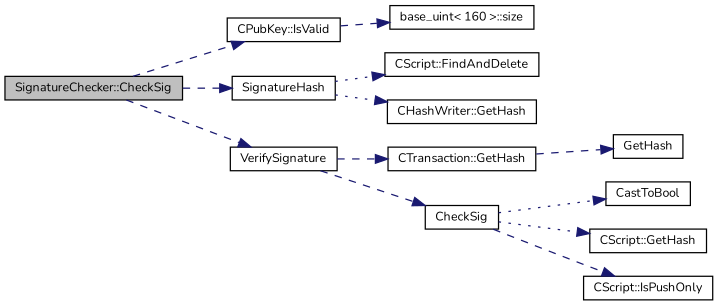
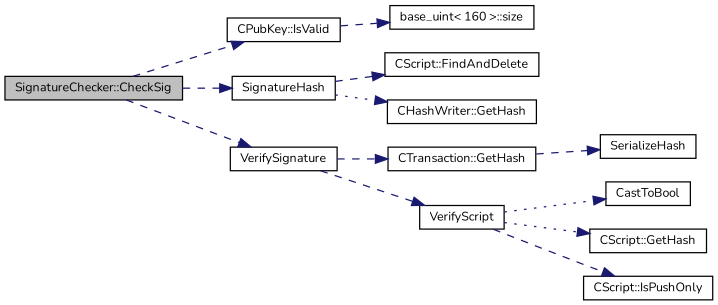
(354, 79) -> (354, 79)
(648, 147) -> (648, 147)
(462, 217) -> (462, 217)
